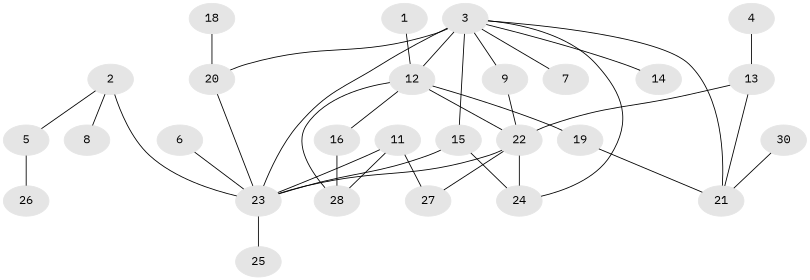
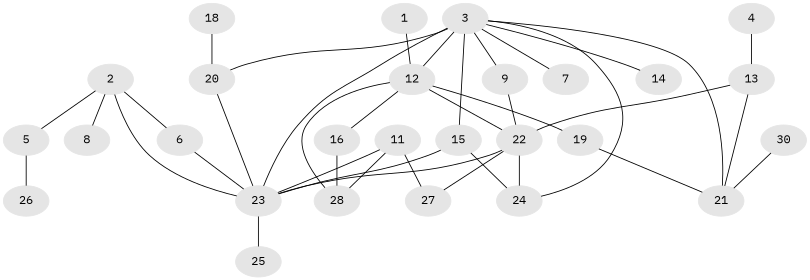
none -> (145, 110)
